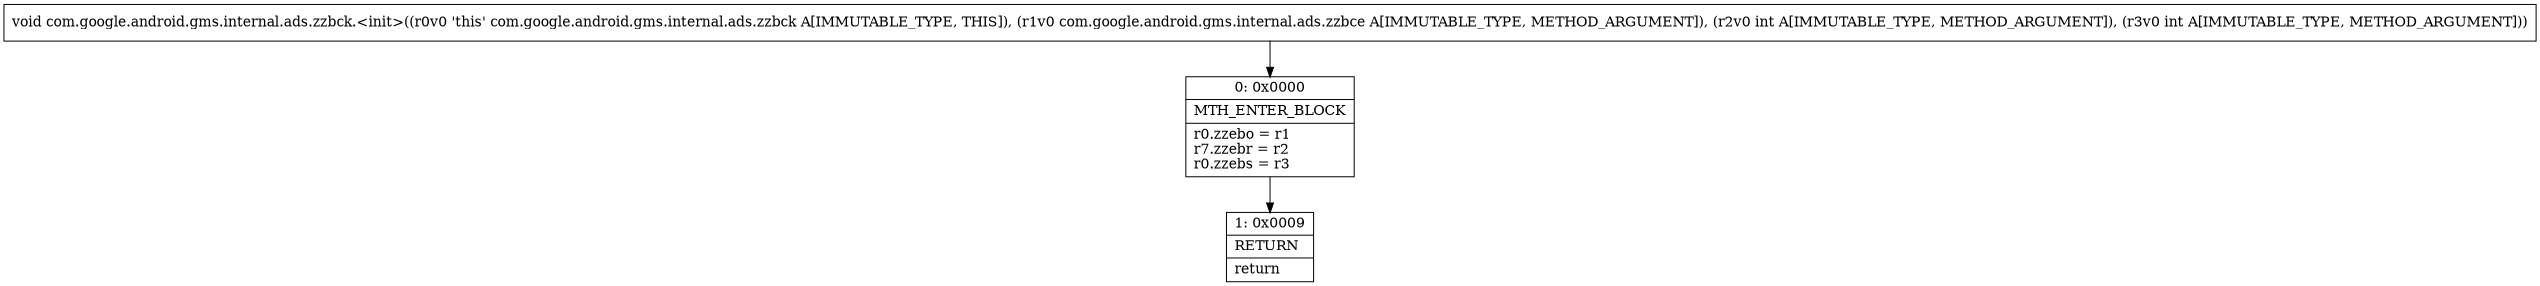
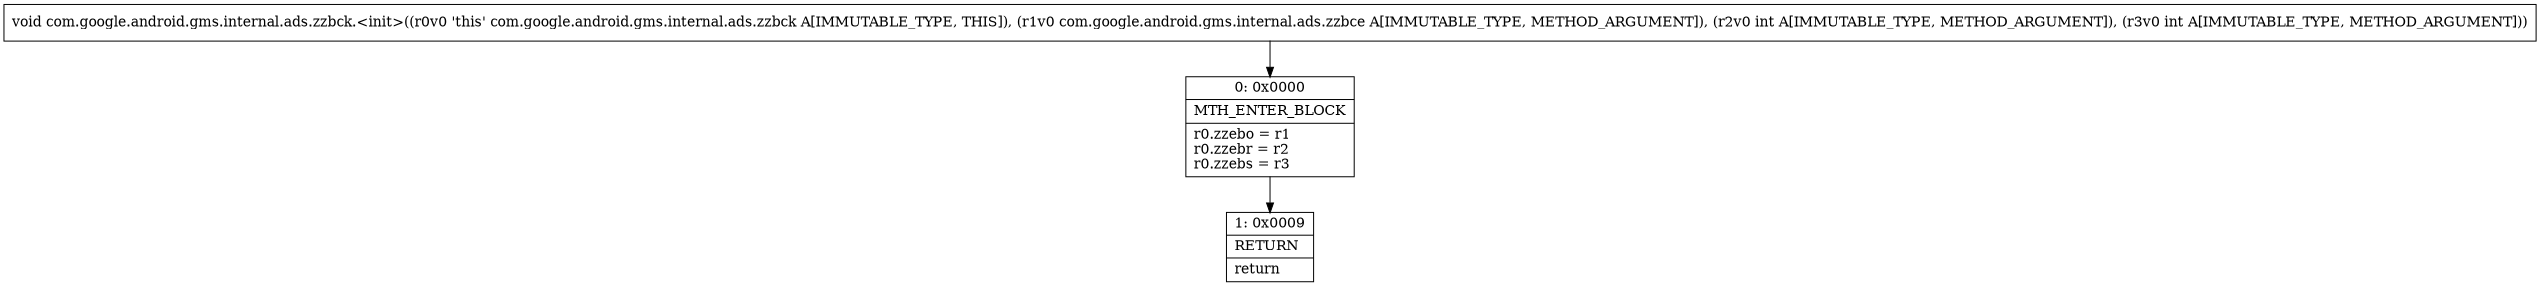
(1242, 150) -> (1242, 150)
